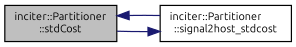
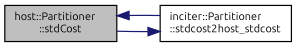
(61, 23) -> (61, 23)
(226, 23) -> (226, 23)
